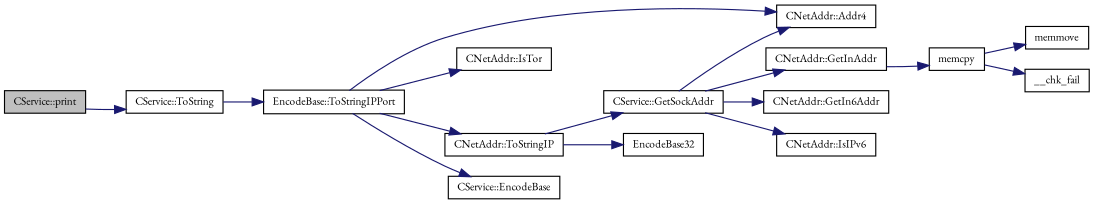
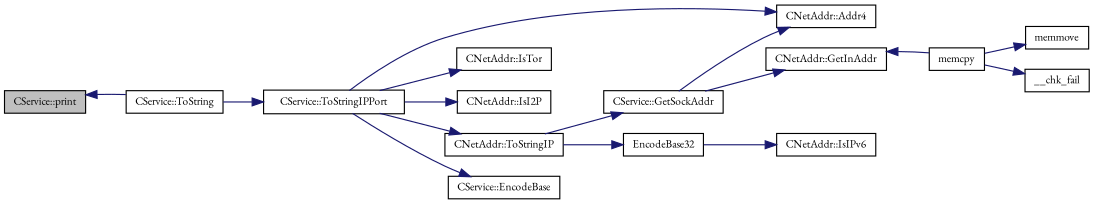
(902, 67) -> (914, 52)
(334, 102) -> (334, 102)
none -> (504, 102)
(826, 102) -> none
(100, 109) -> (111, 94)
(739, 122) -> (734, 145)
